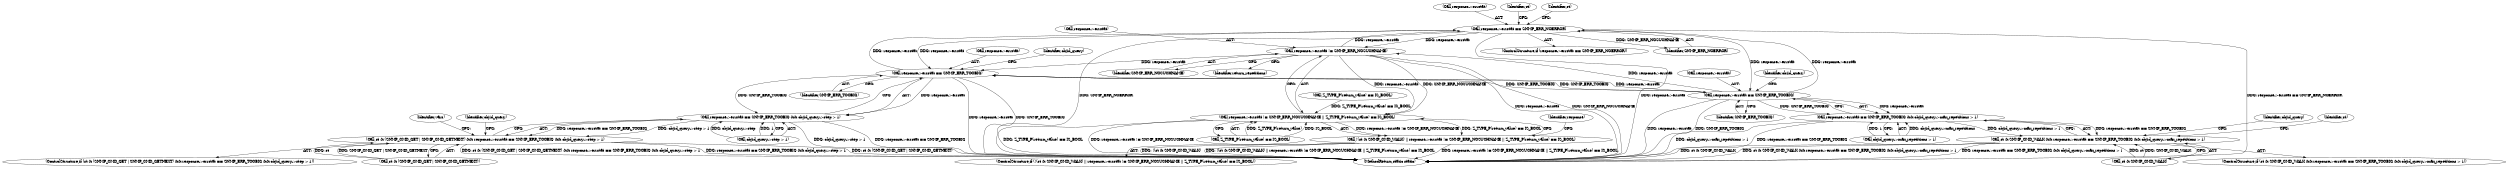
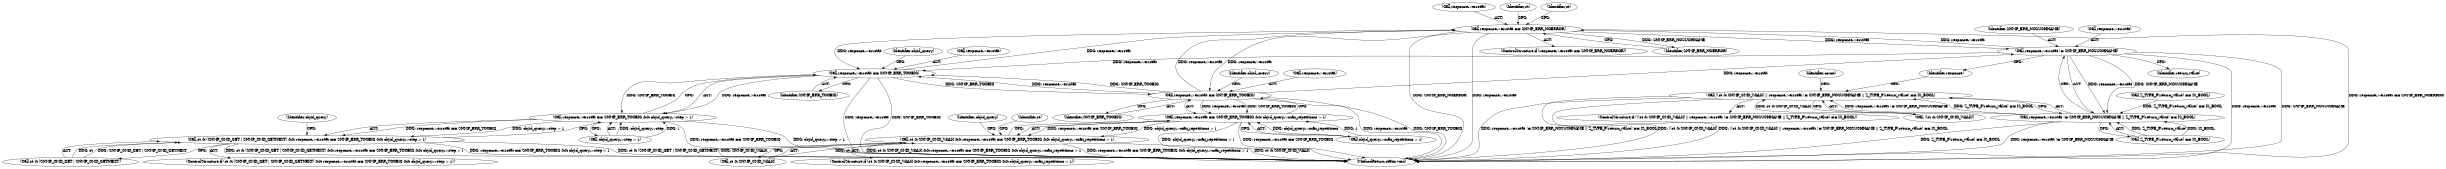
(1691, 40) -> (1609, 40)
(1238, 62) -> (2005, 63)
(1240, 73) -> (2179, 73)
none -> (1821, 73)
(431, 118) -> none
none -> (1945, 118)
(1390, 162) -> (1381, 162)
